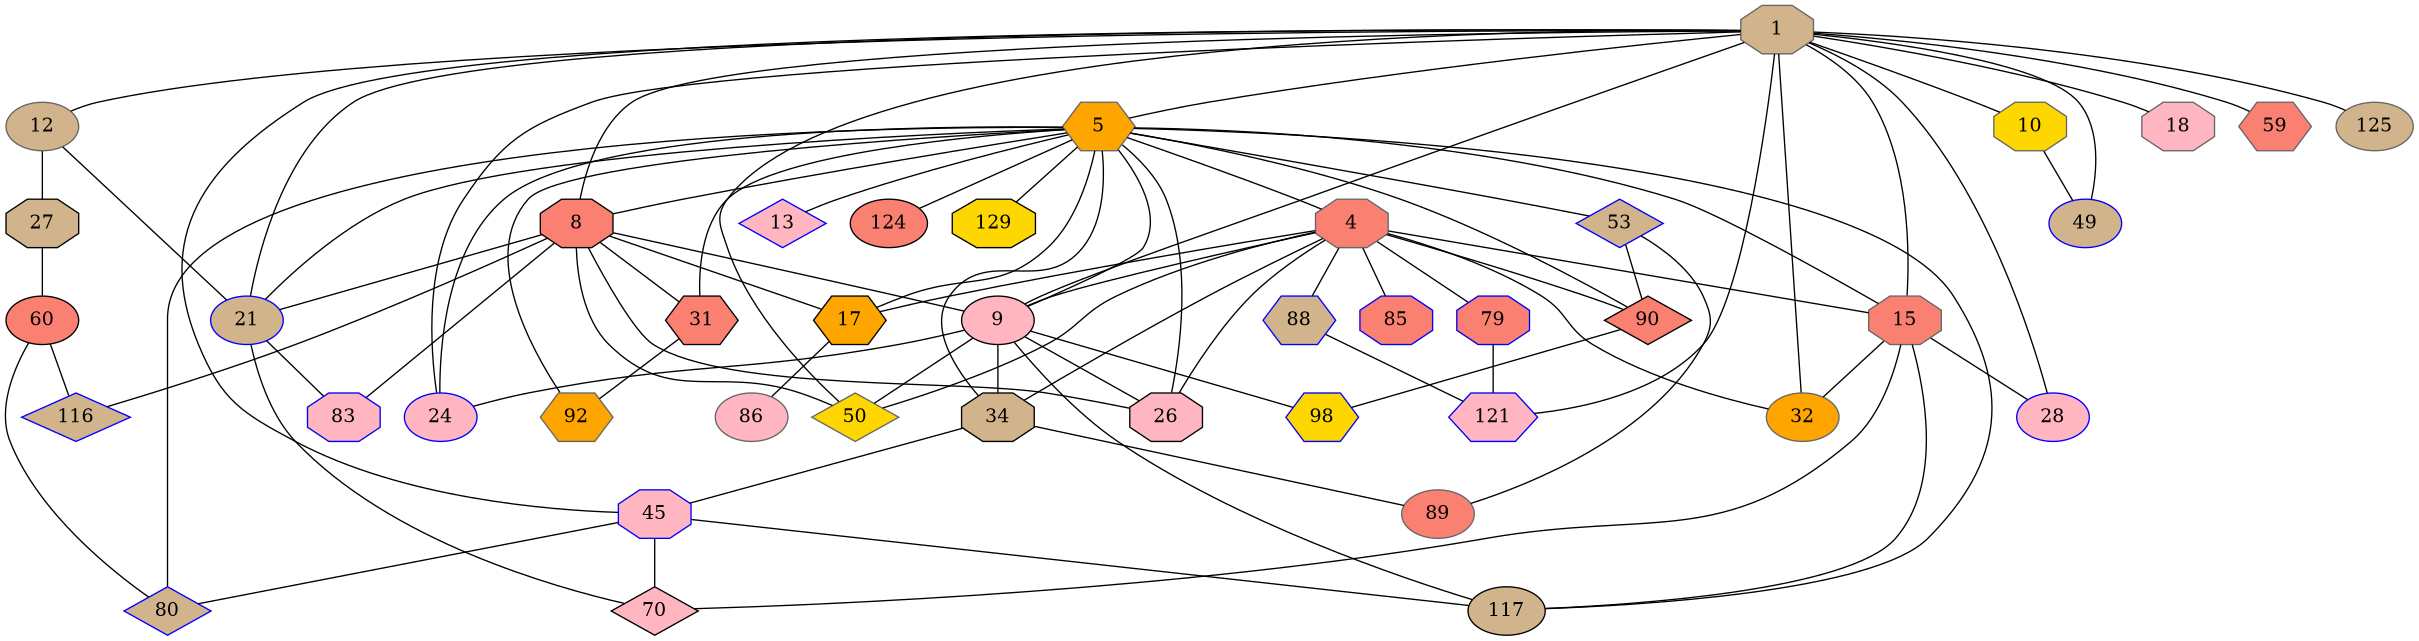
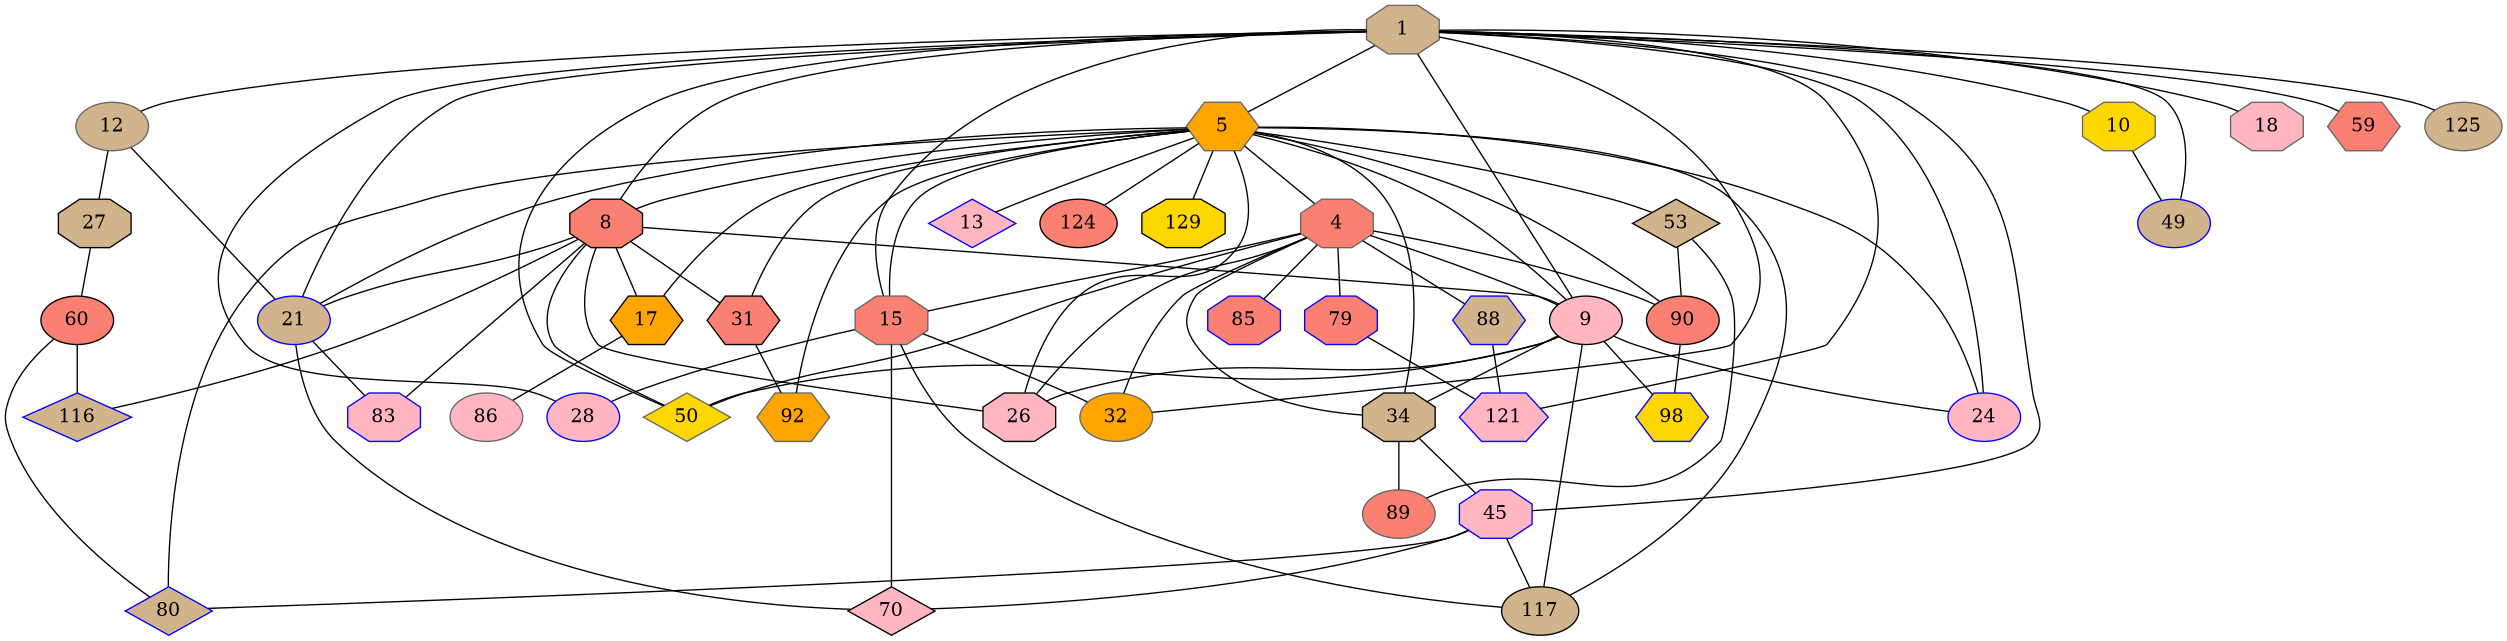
(1620, 223) -> (1676, 223)
(1075, 272) -> none
(1648, 320) -> (1683, 320)
